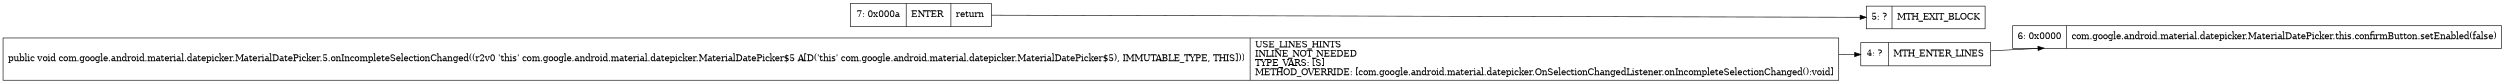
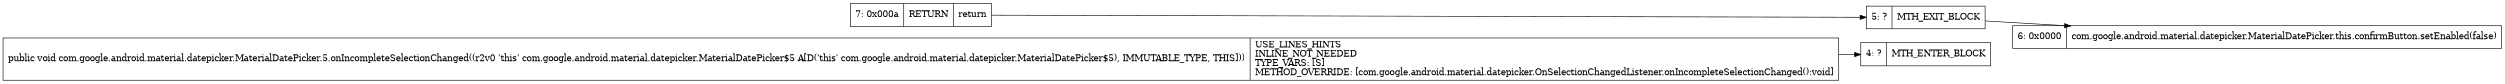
(927, 15) -> (929, 15)
(2014, 50) -> (2025, 23)
(1939, 54) -> (1939, 54)
